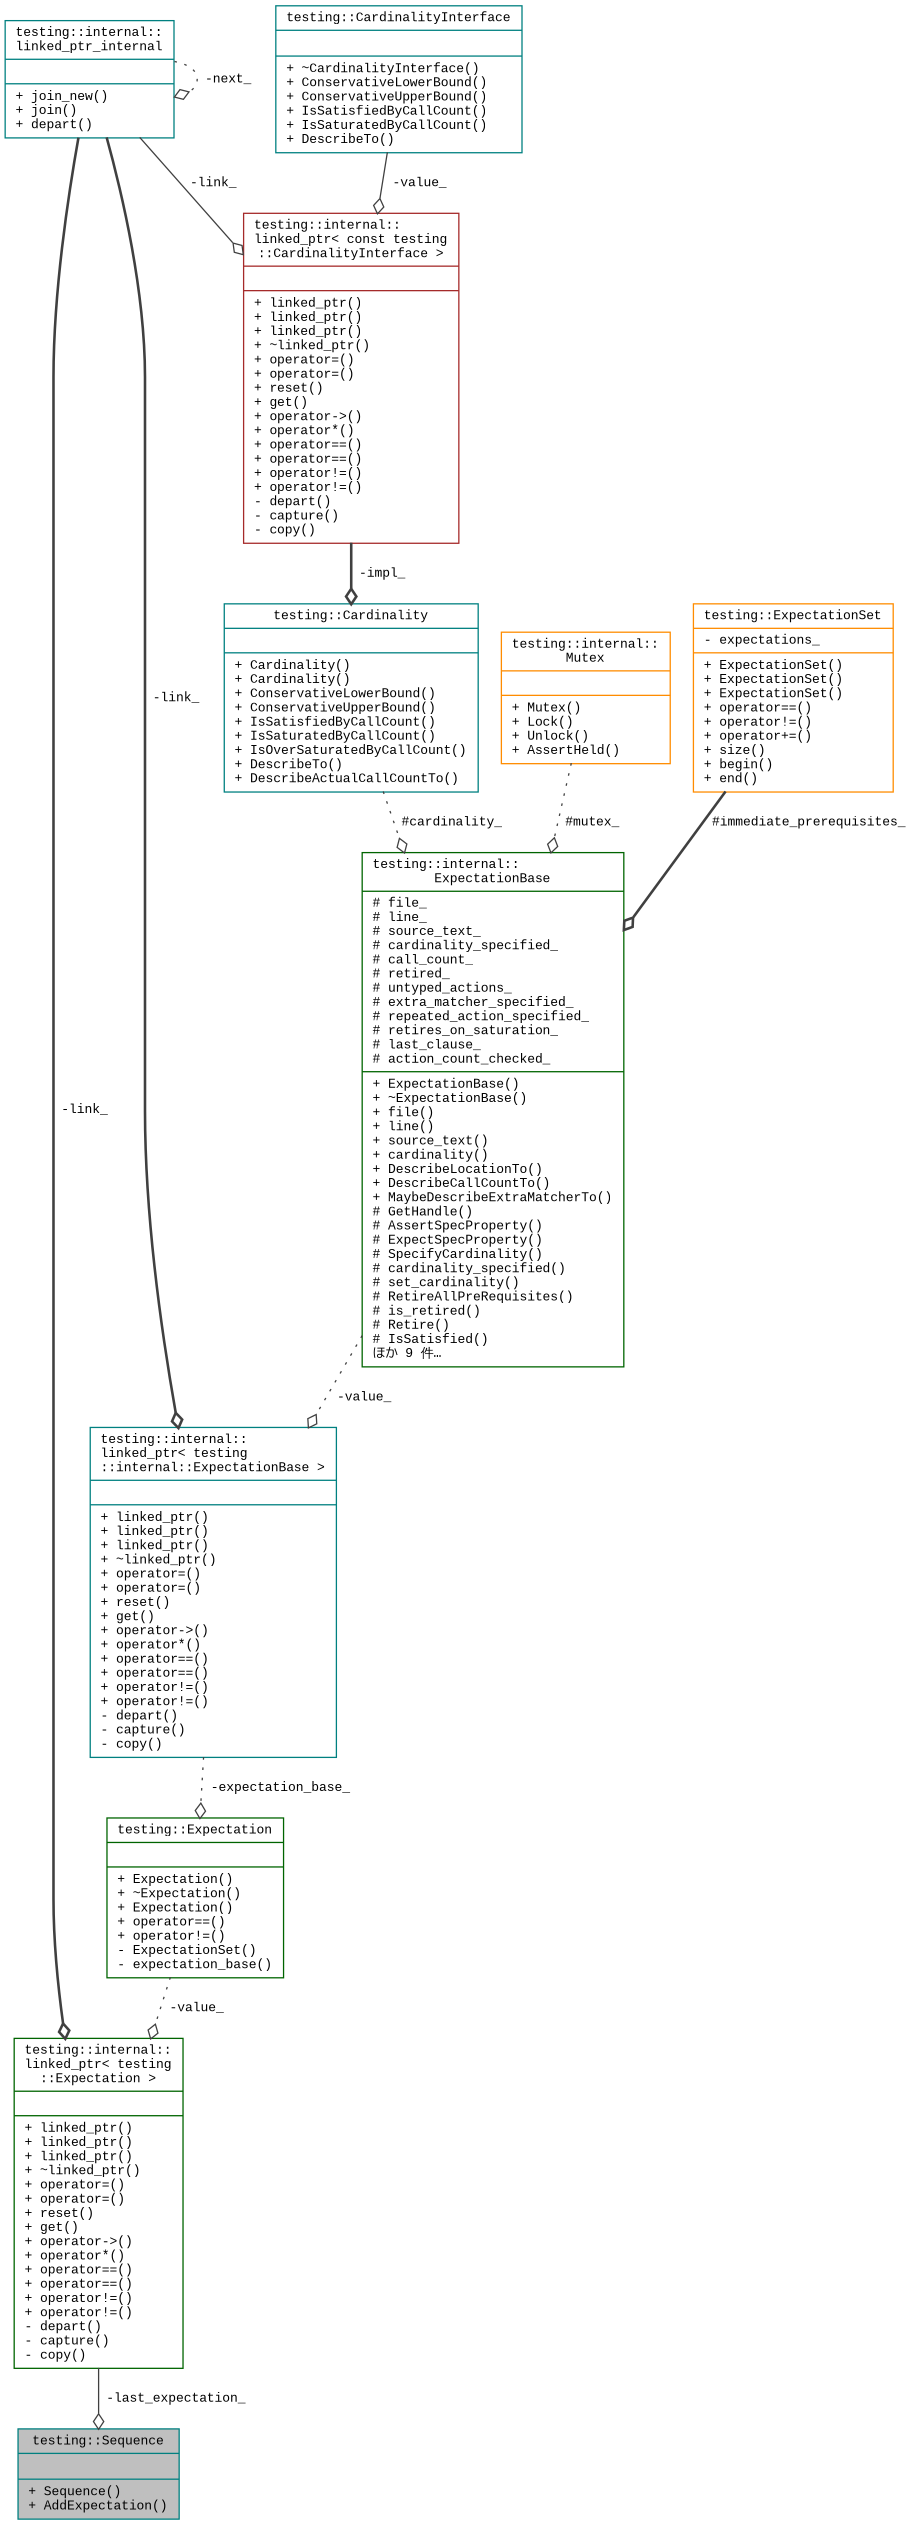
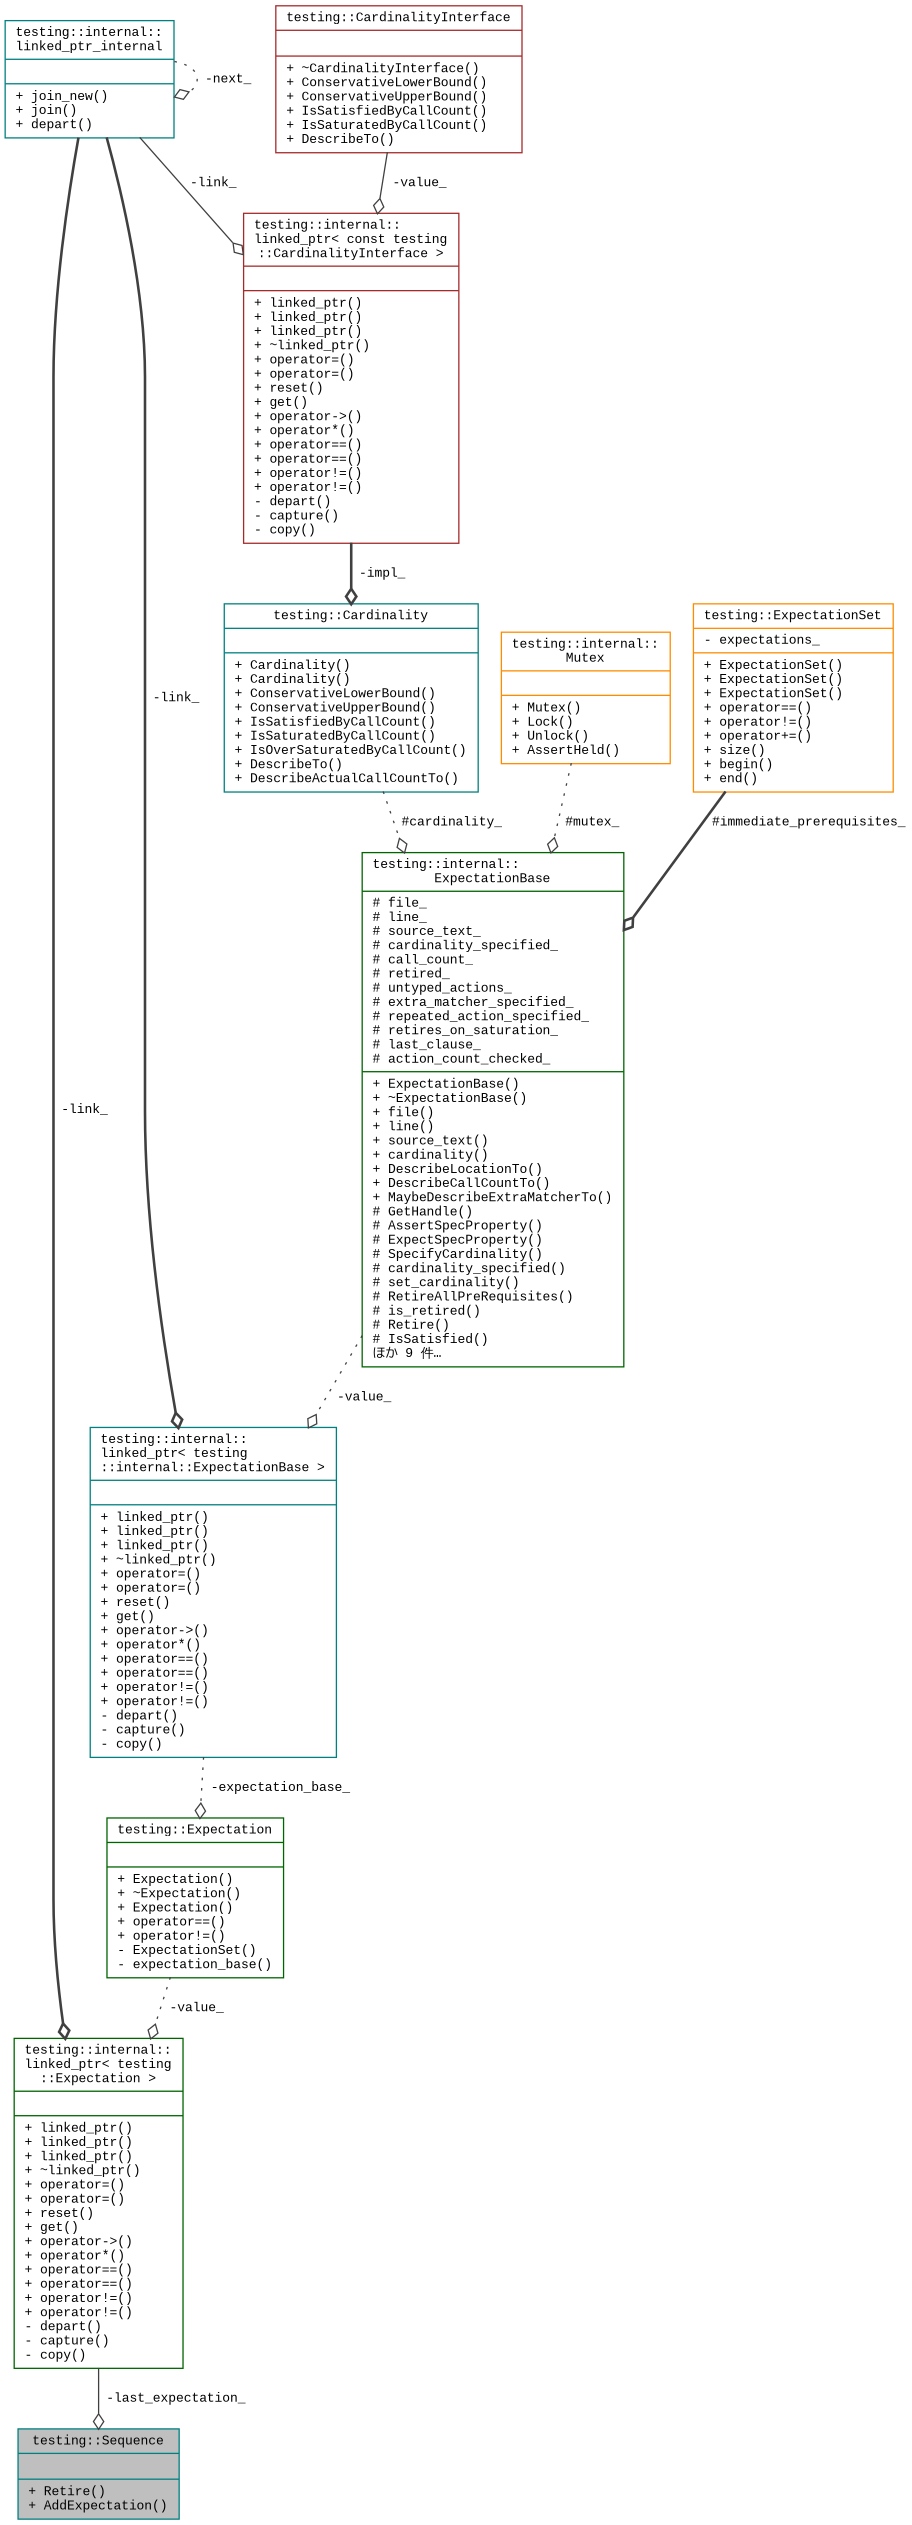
(399, 79) -> (399, 79)
(75, 2491) -> (68, 2491)
